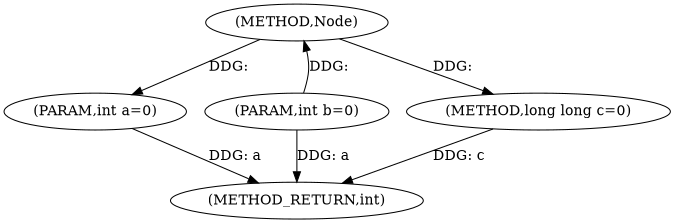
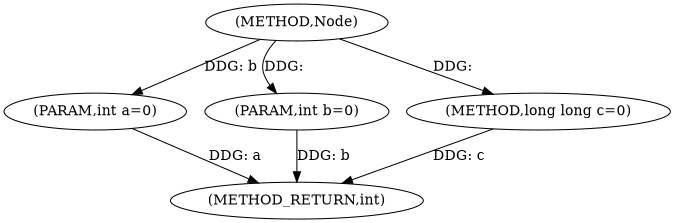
(231, 67) -> (231, 67)
(308, 72) -> (263, 62)
(324, 156) -> (324, 156)
